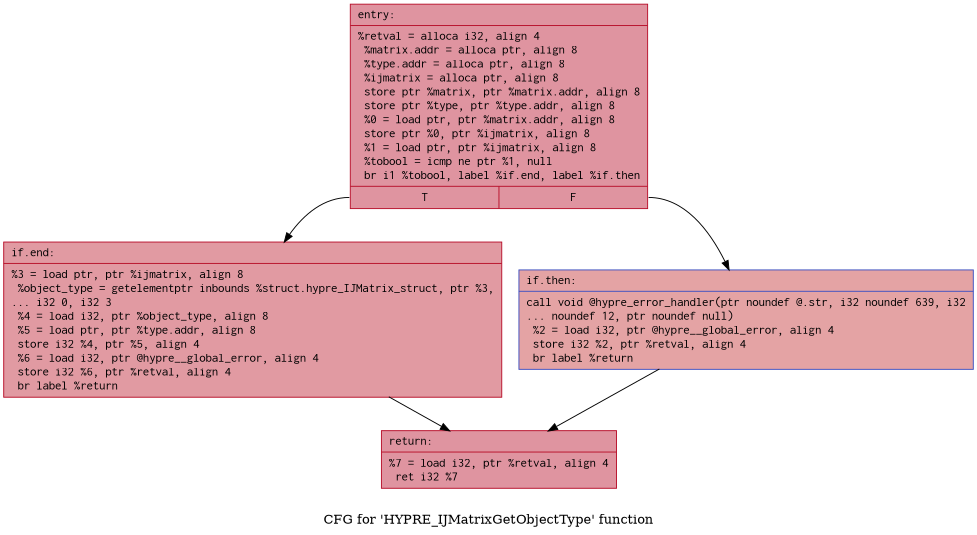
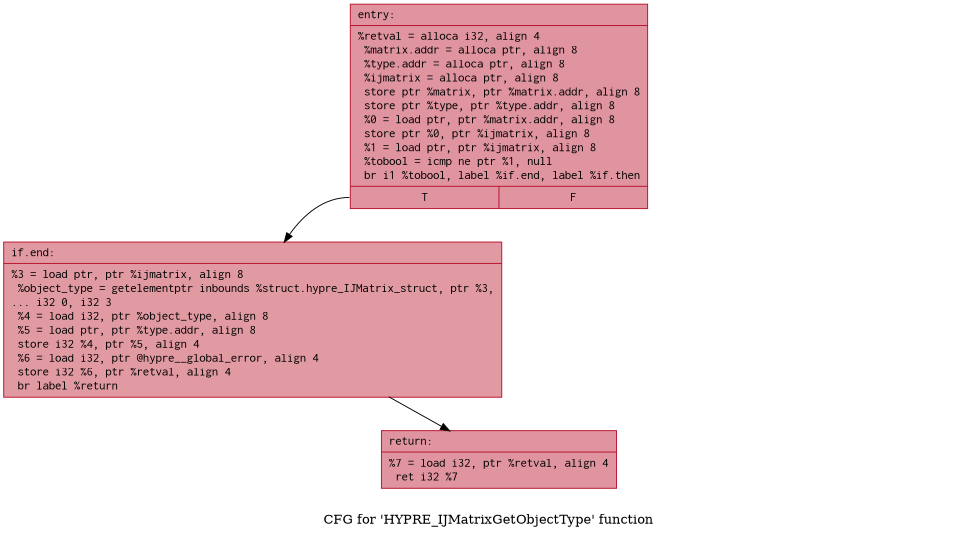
(746, 320) -> none
